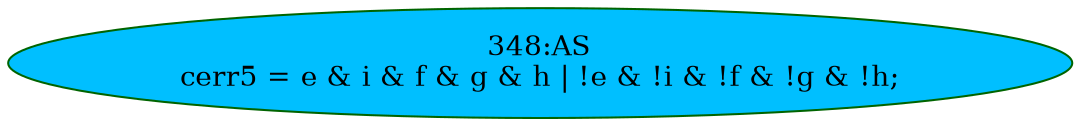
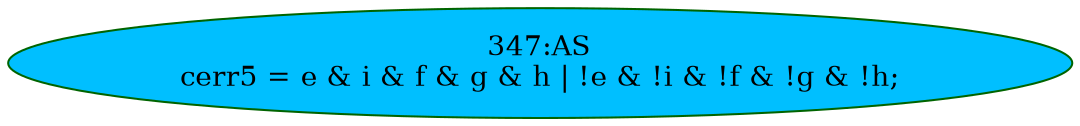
(540, 63) -> (540, 63)
